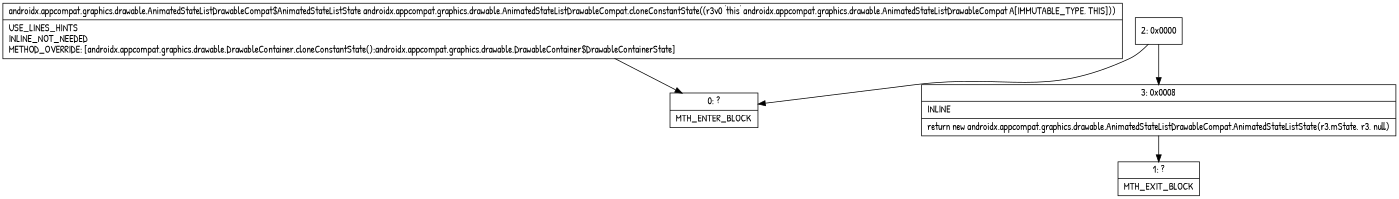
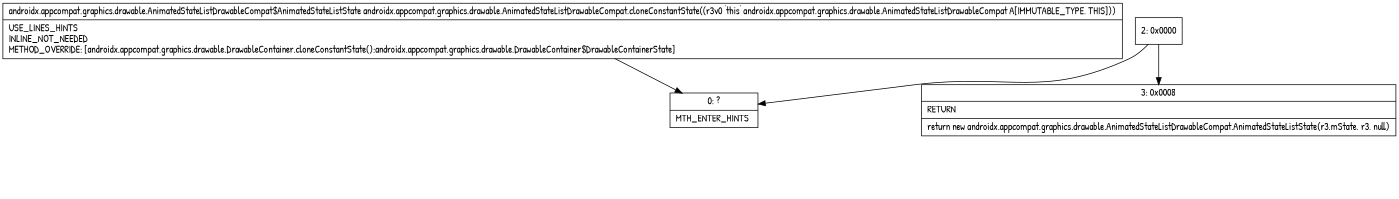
(939, 110) -> (942, 110)
(714, 119) -> (713, 119)
(1159, 179) -> none
